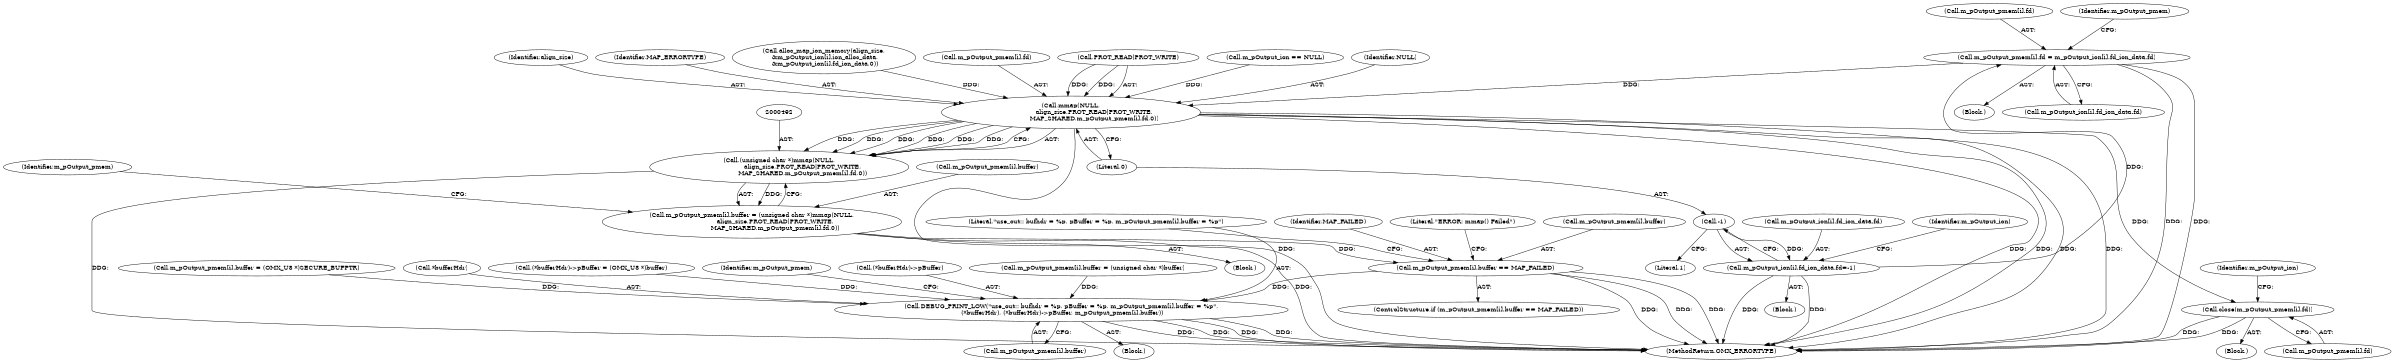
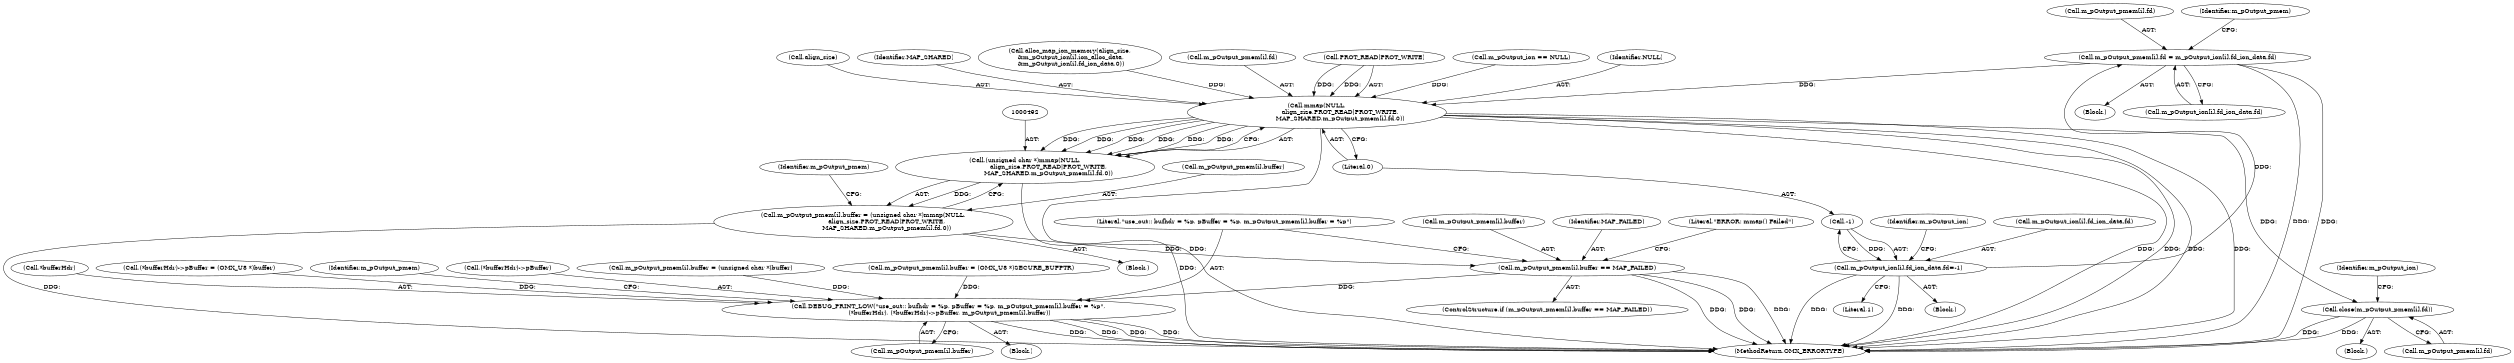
(541, 58) -> (813, 58)
(660, 58) -> (914, 58)
(779, 112) -> (1025, 112)
(1694, 243) -> (1873, 286)
